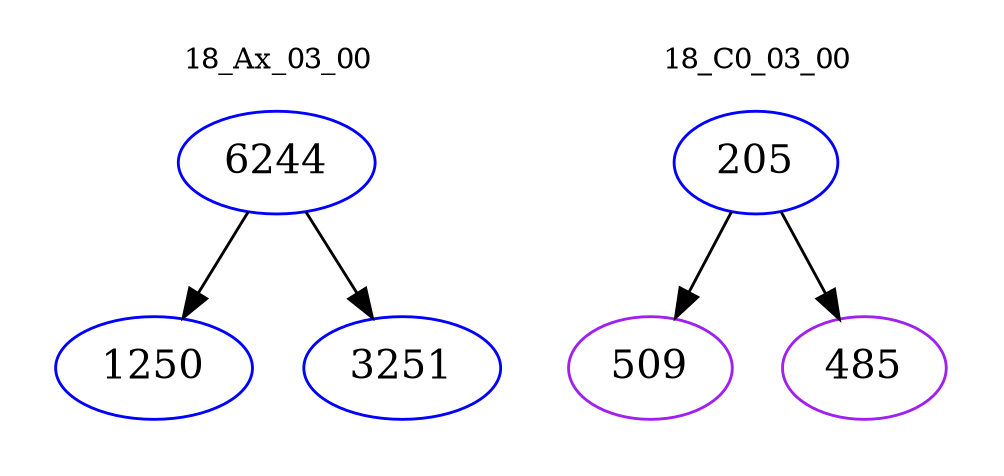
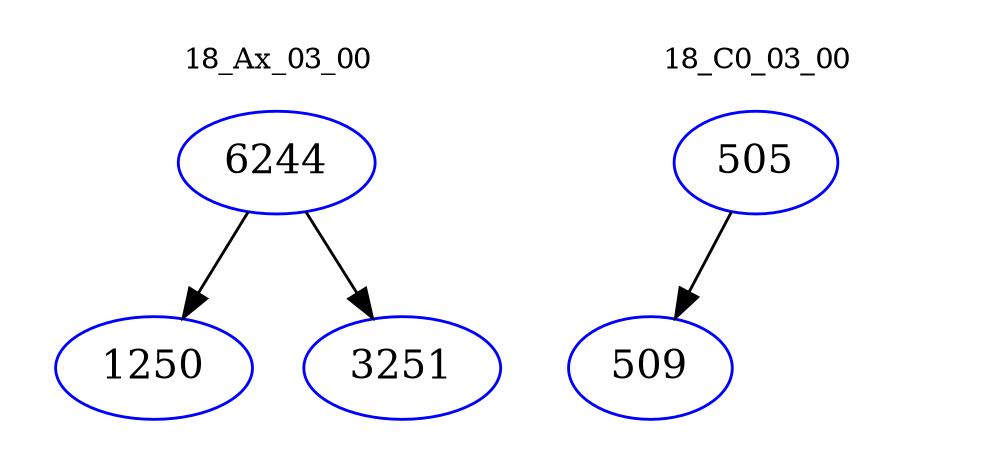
(756, 163) -> (756, 163)
(650, 368) -> (650, 368)
(864, 368) -> none
